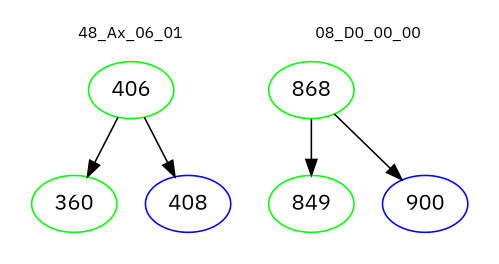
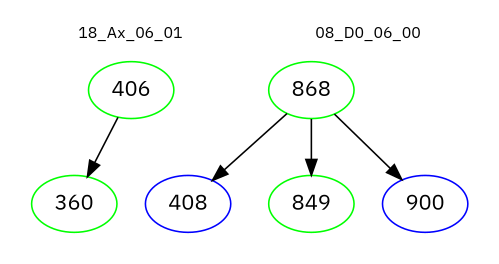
(131, 34) -> (131, 34)
(368, 34) -> (368, 34)
(156, 140) -> (267, 132)
